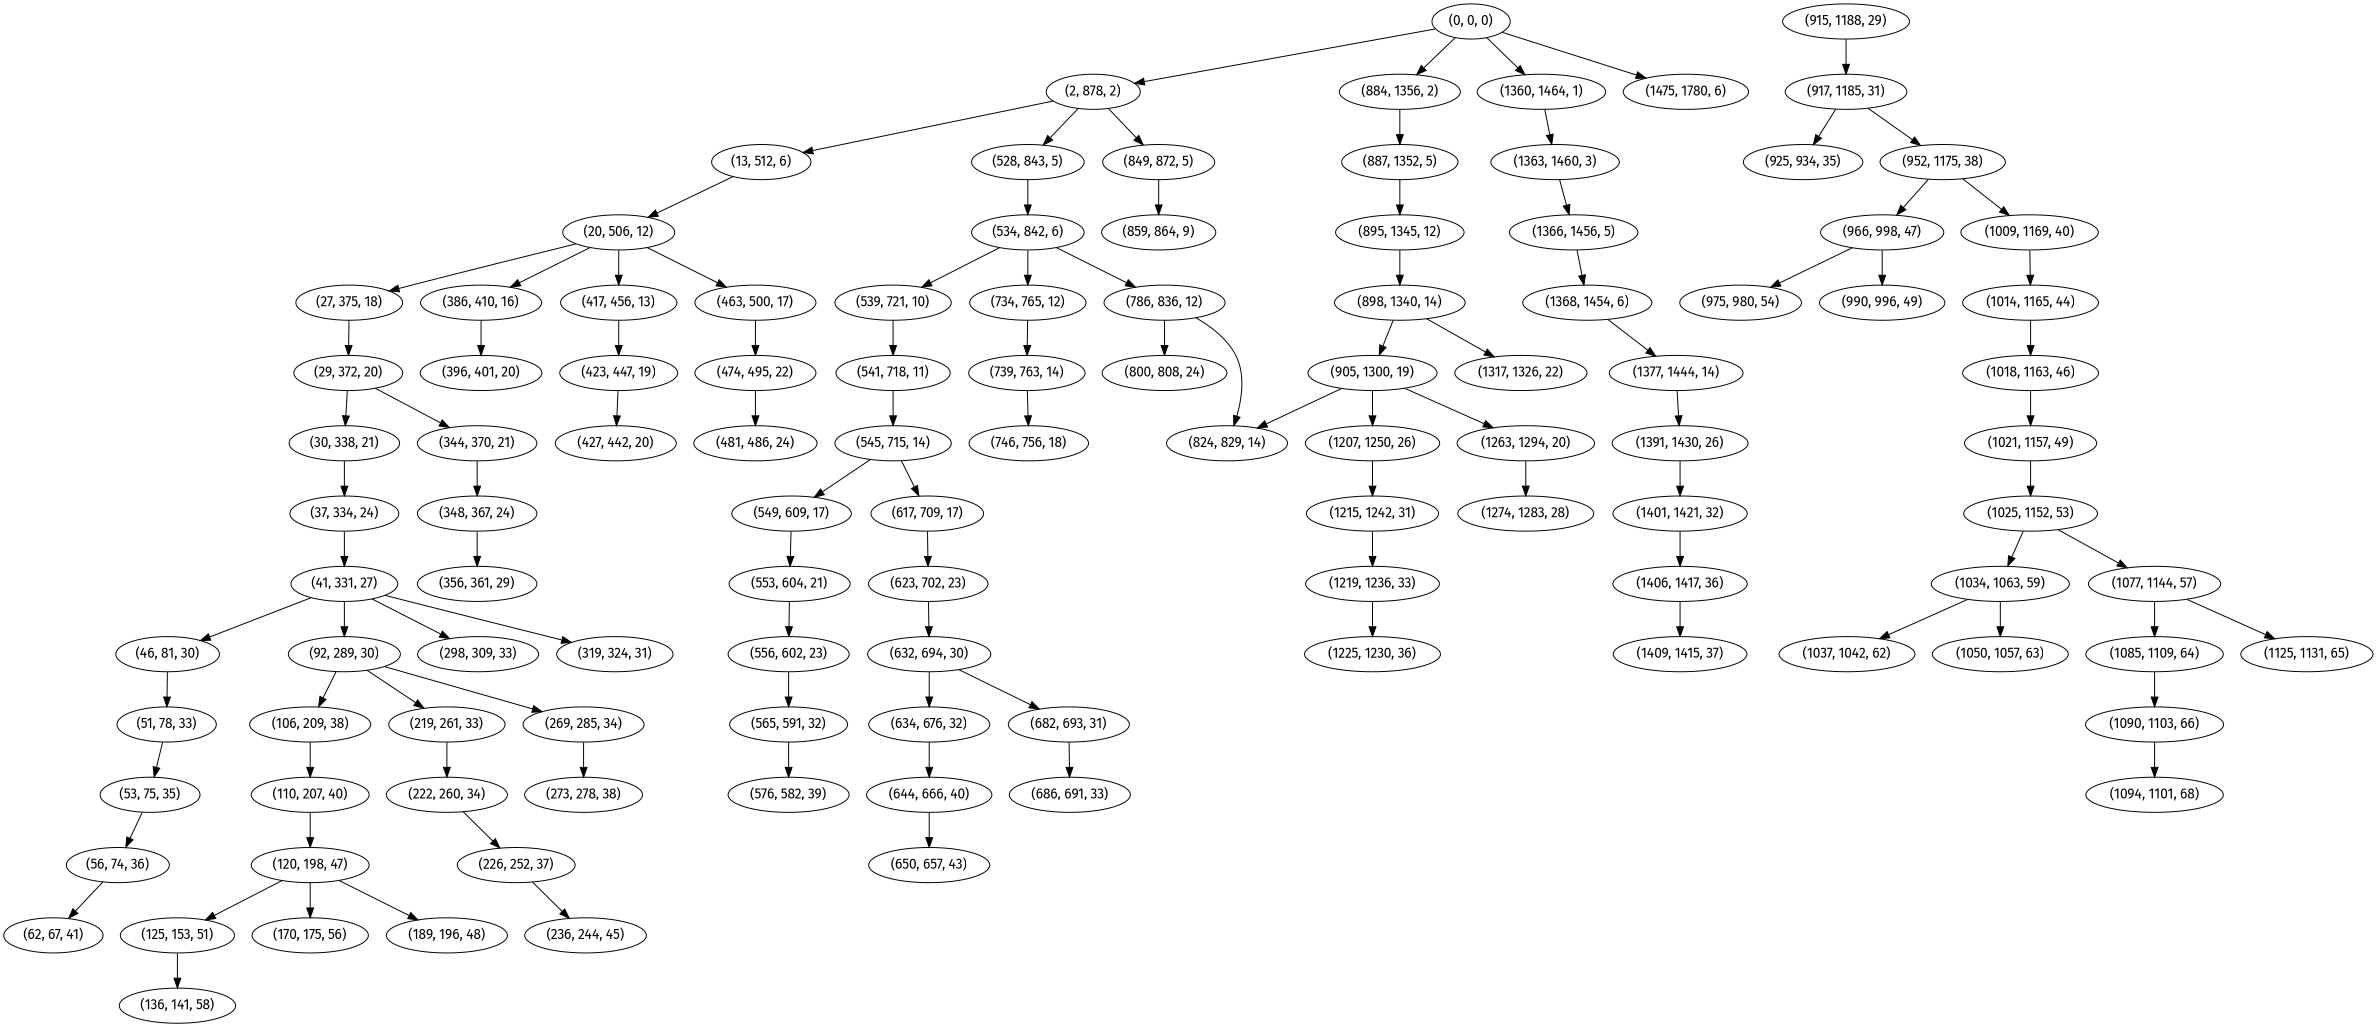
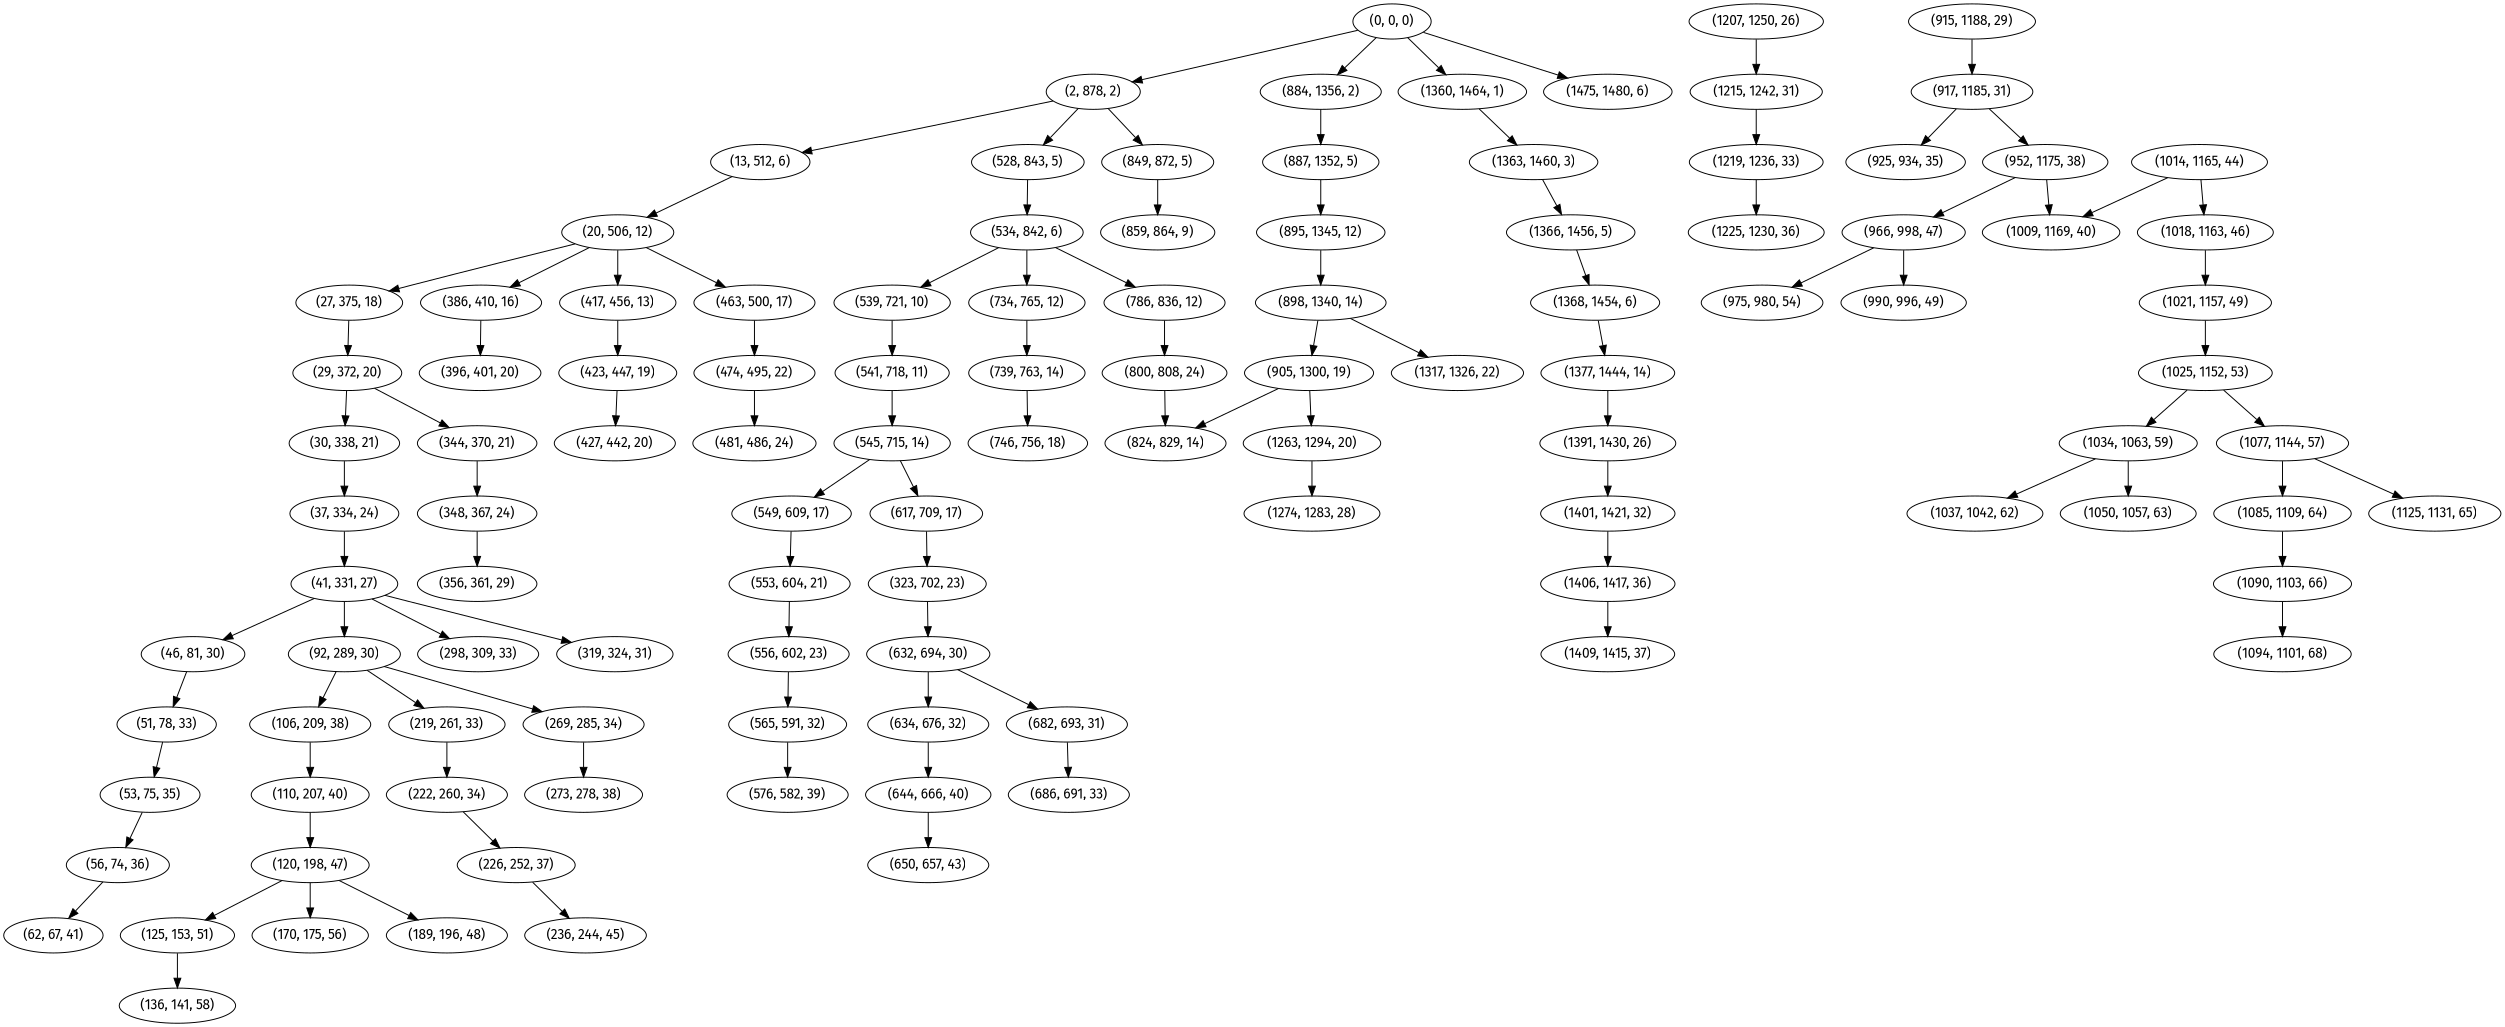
(1686, 92) -> (1608, 92)
(2030, 263) -> (2130, 195)
(1237, 359) -> (1165, 403)
(1373, 403) -> none
(928, 584) -> (927, 584)
